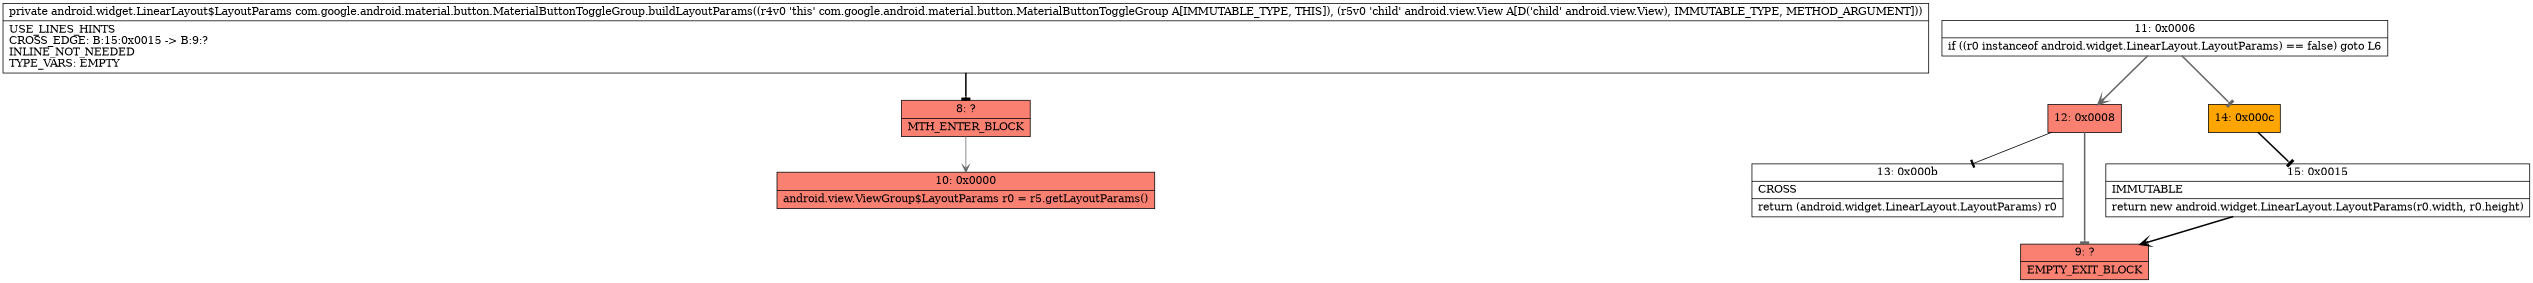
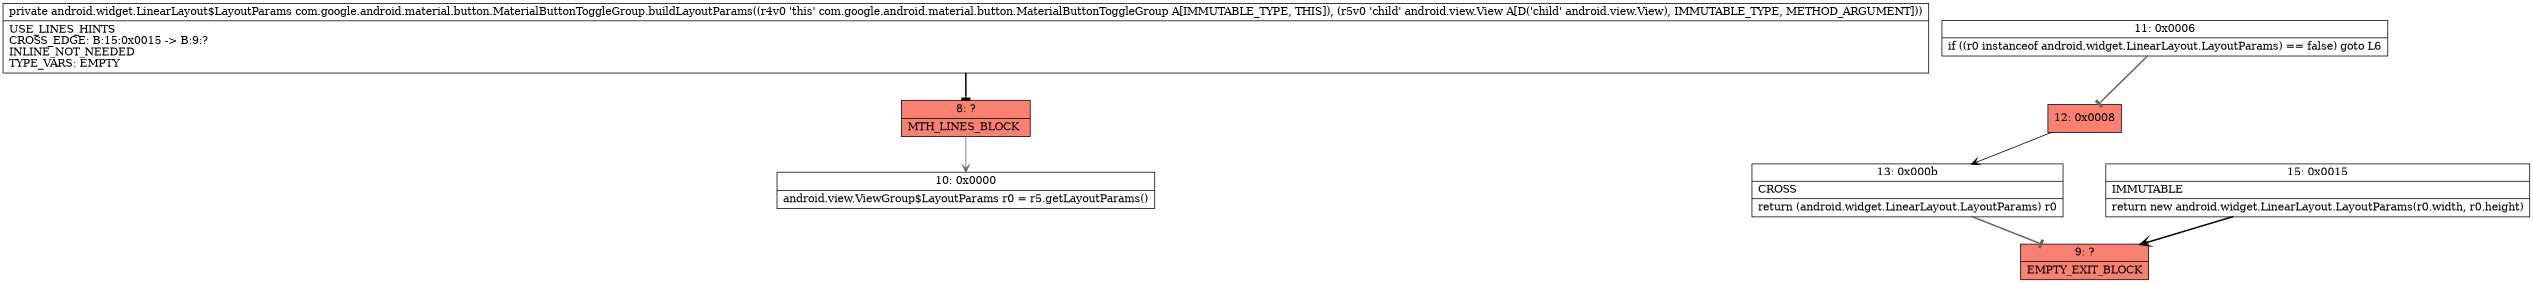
(2124, 79) -> (2124, 79)
(2244, 118) -> none
(966, 127) -> (964, 127)
(2014, 147) -> (2014, 147)
(2085, 186) -> (2005, 230)
(966, 190) -> (966, 190)
